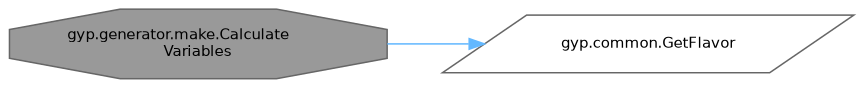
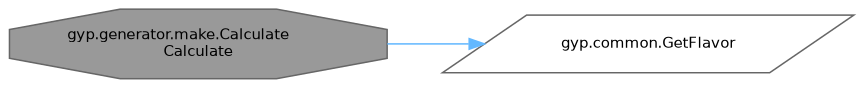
(198, 44) -> (198, 44)
